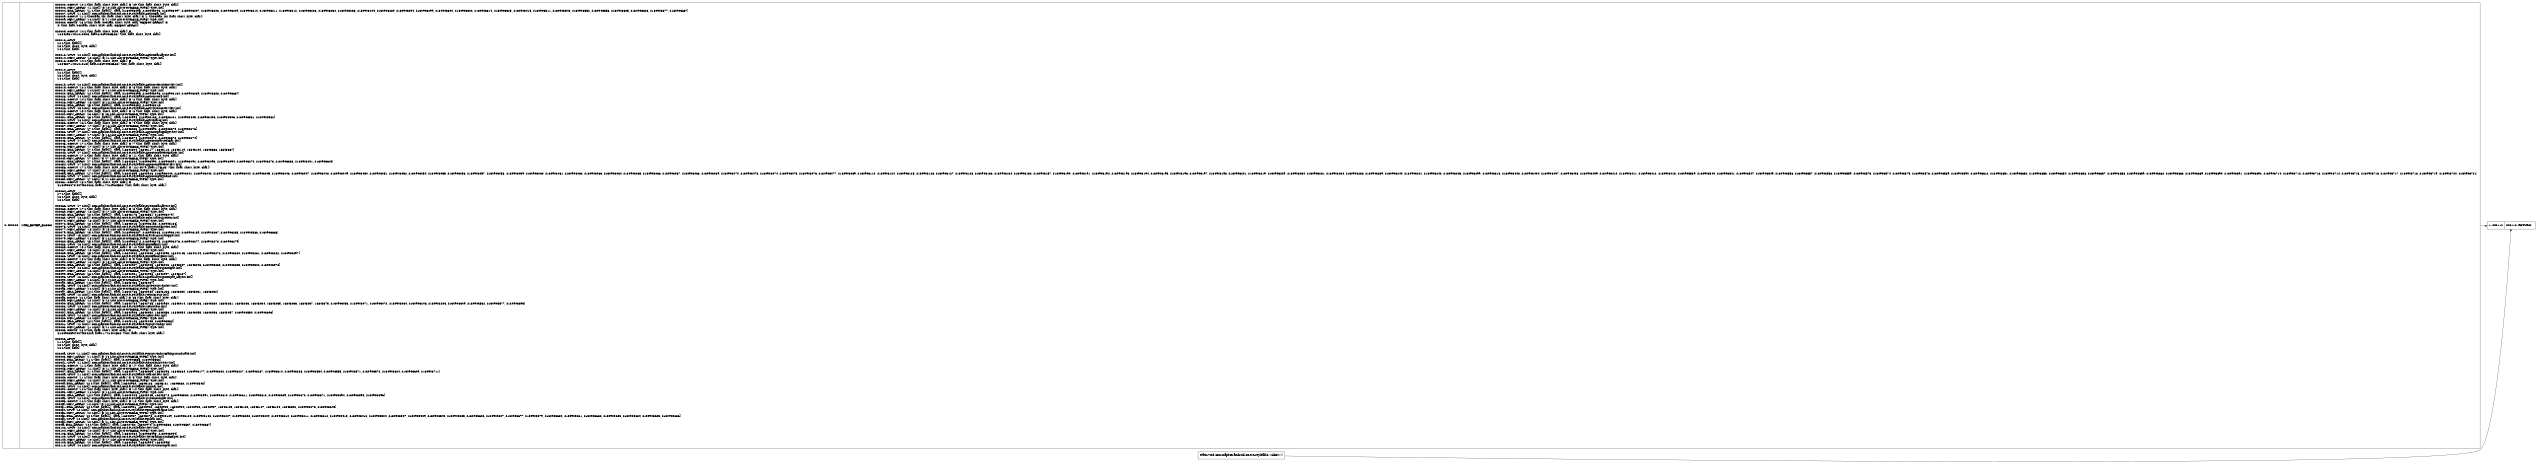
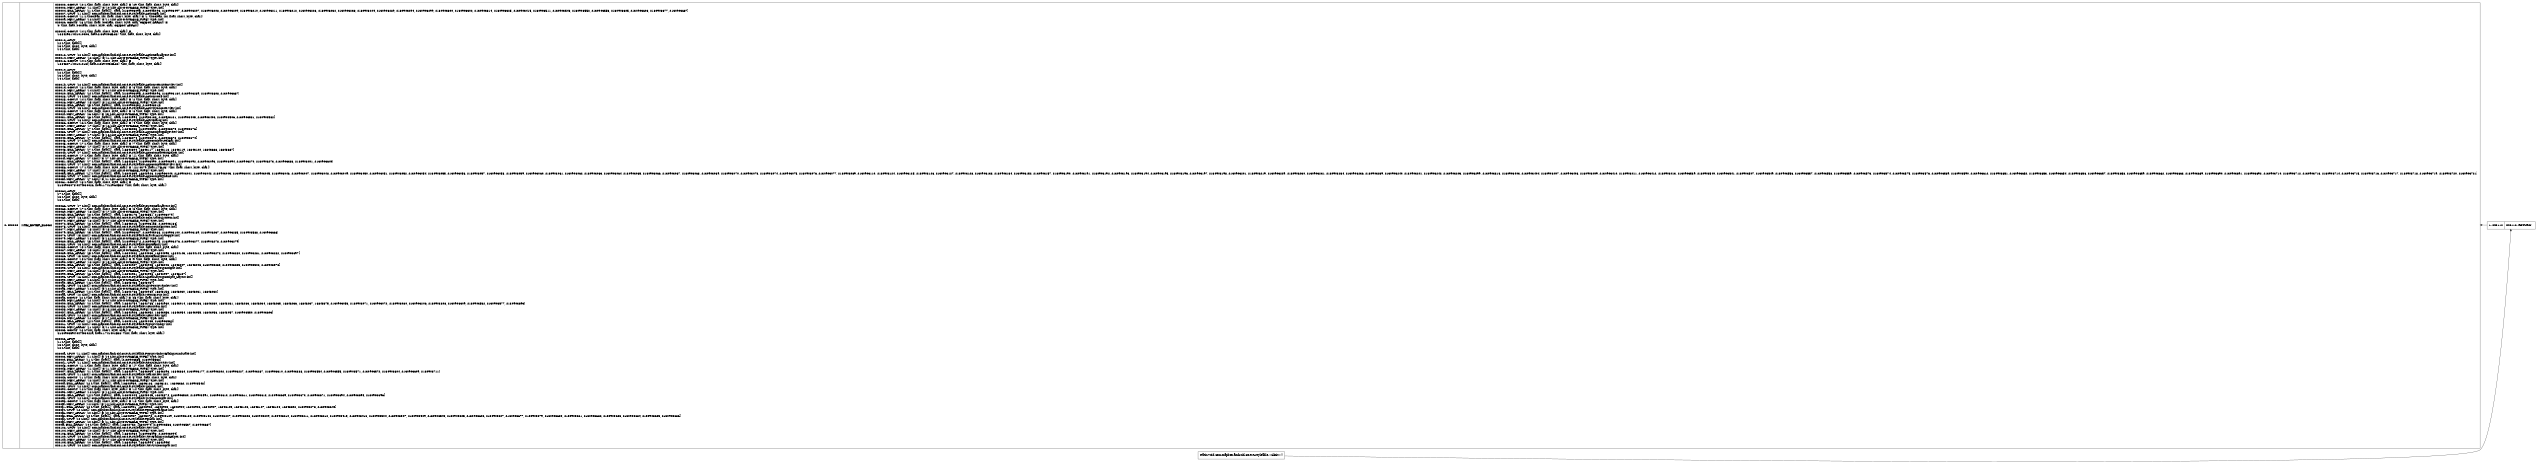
(2483, 226) -> (2485, 225)
